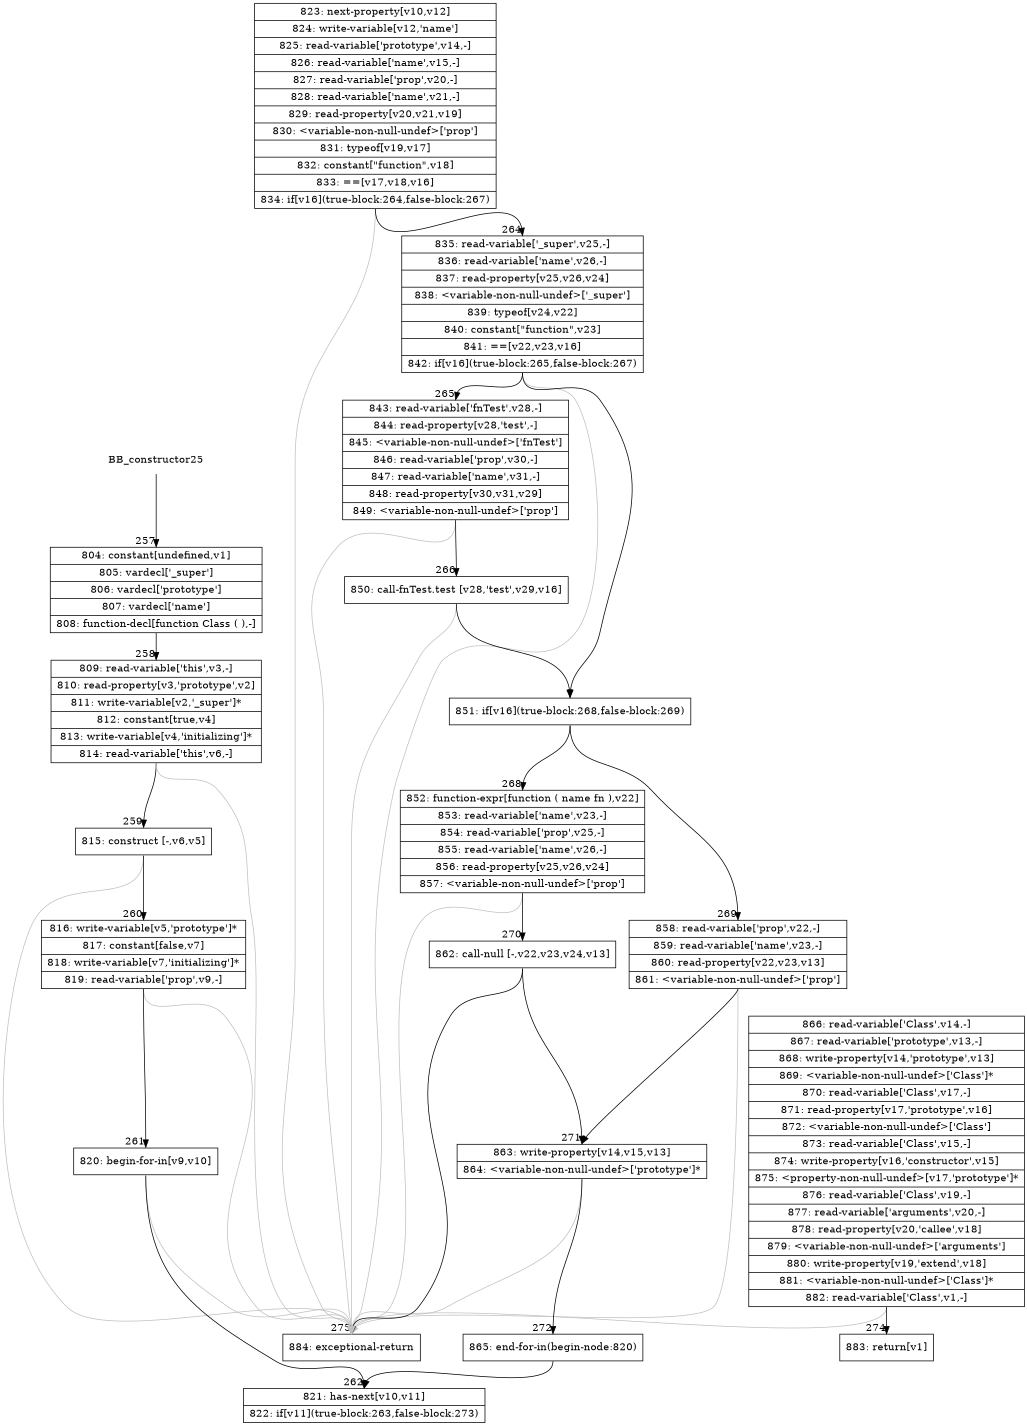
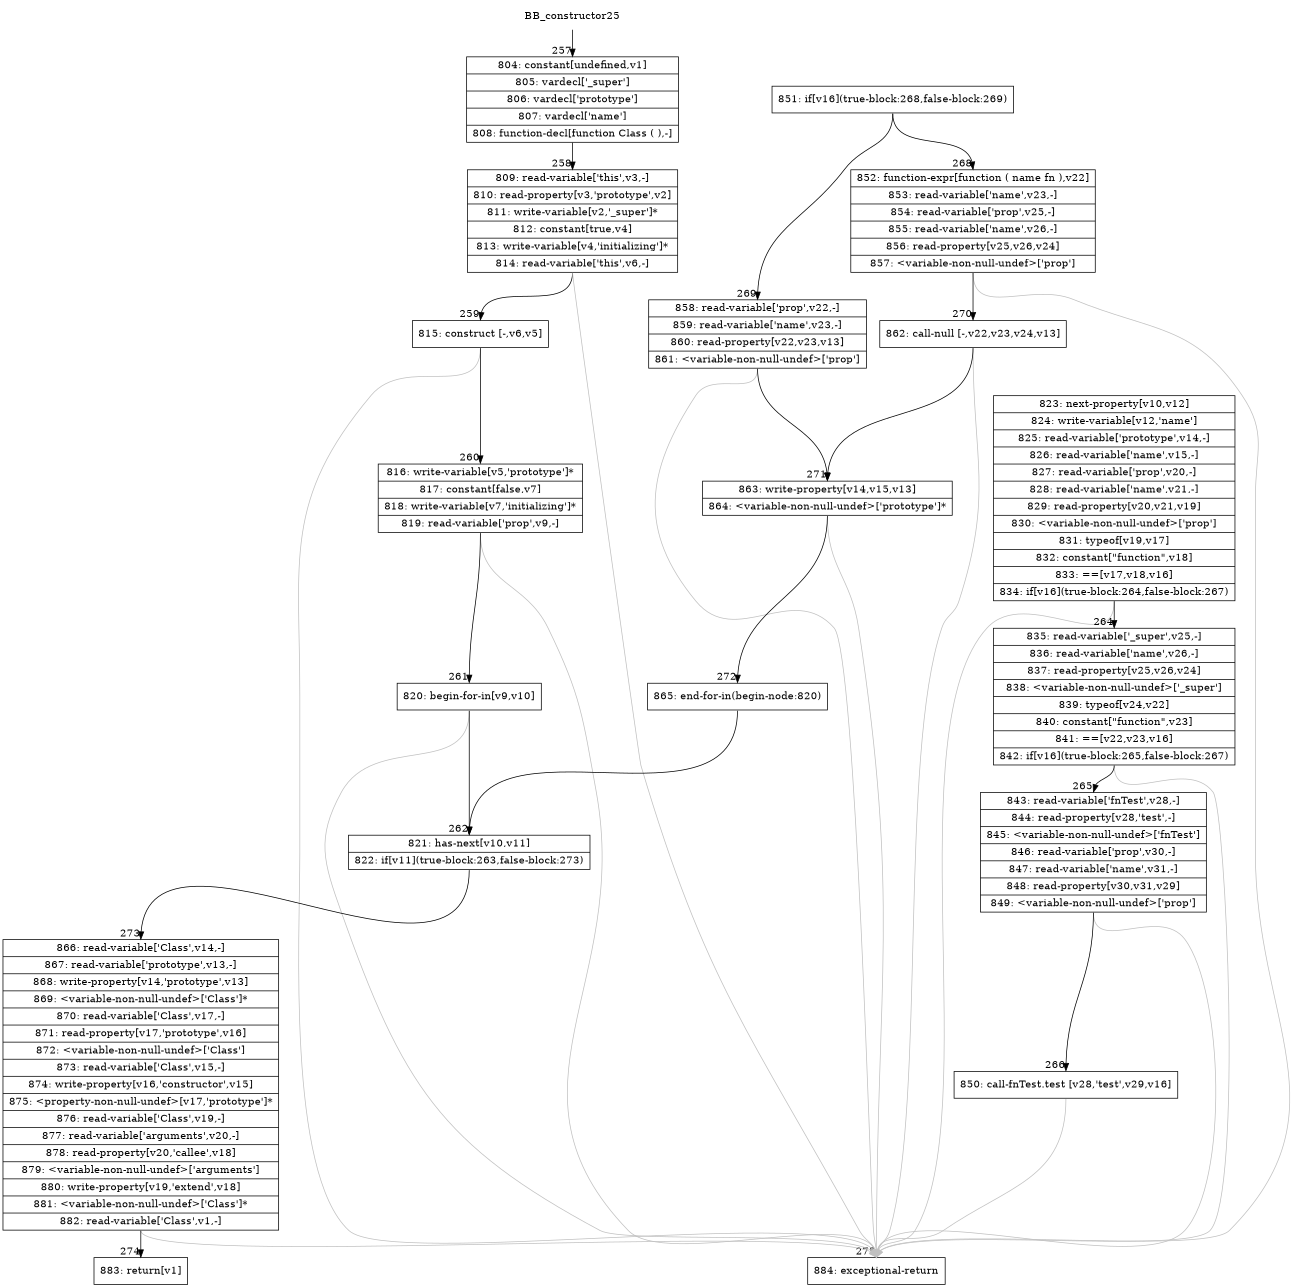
(631, 502) -> none
(484, 642) -> none
none -> (309, 906)
(436, 1152) -> (918, 797)
